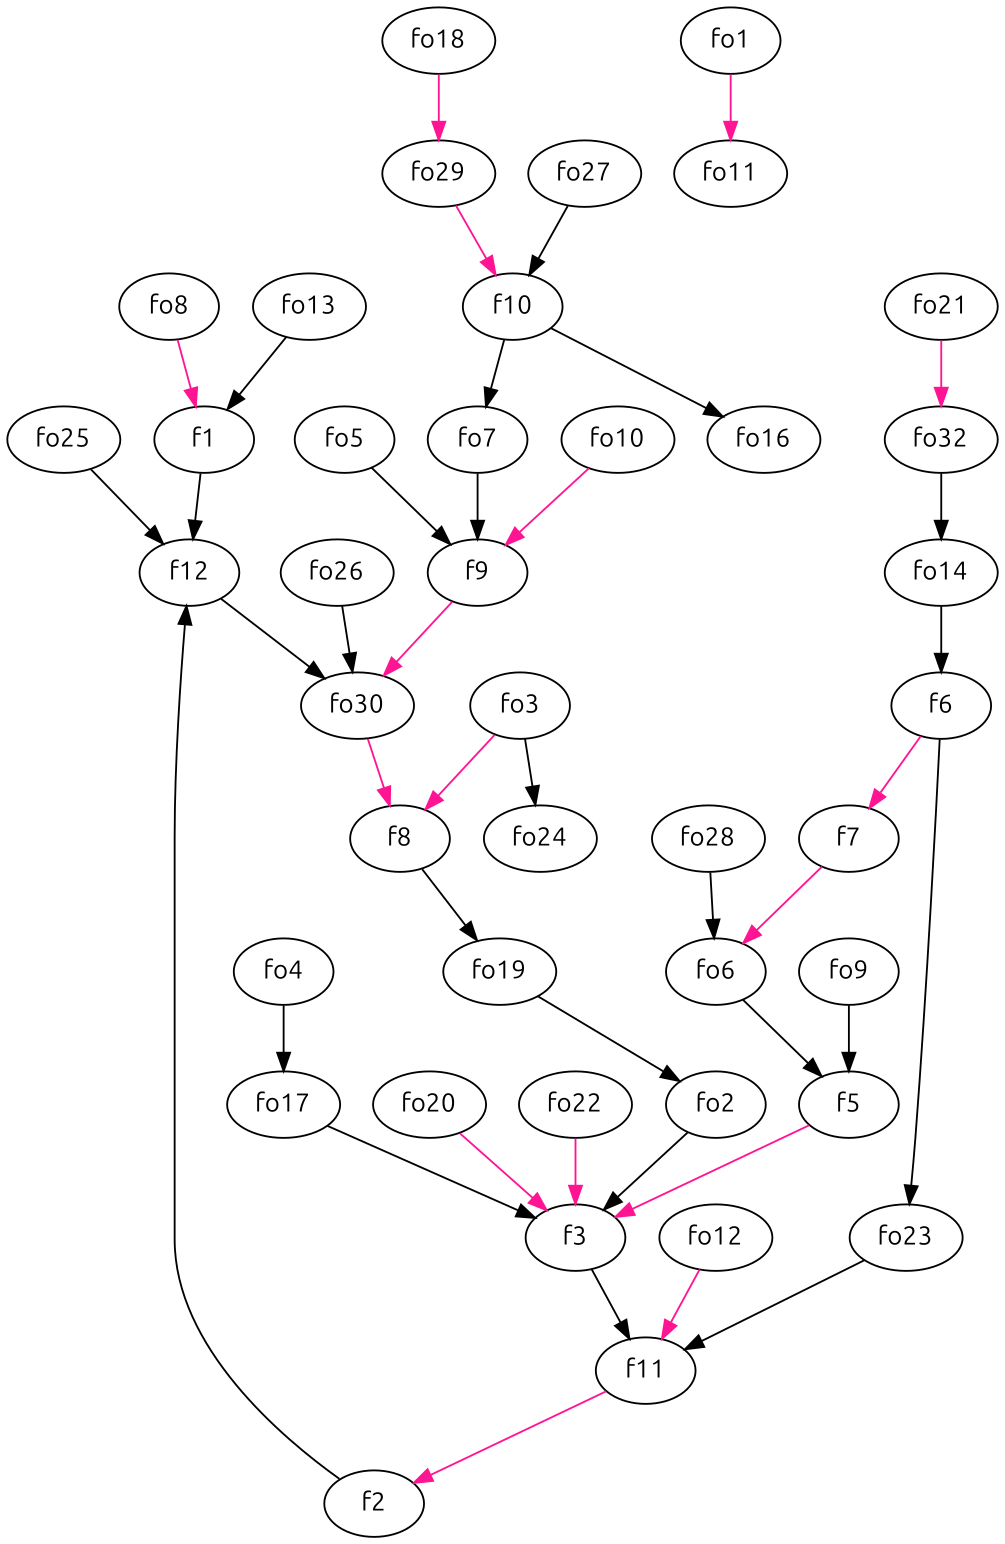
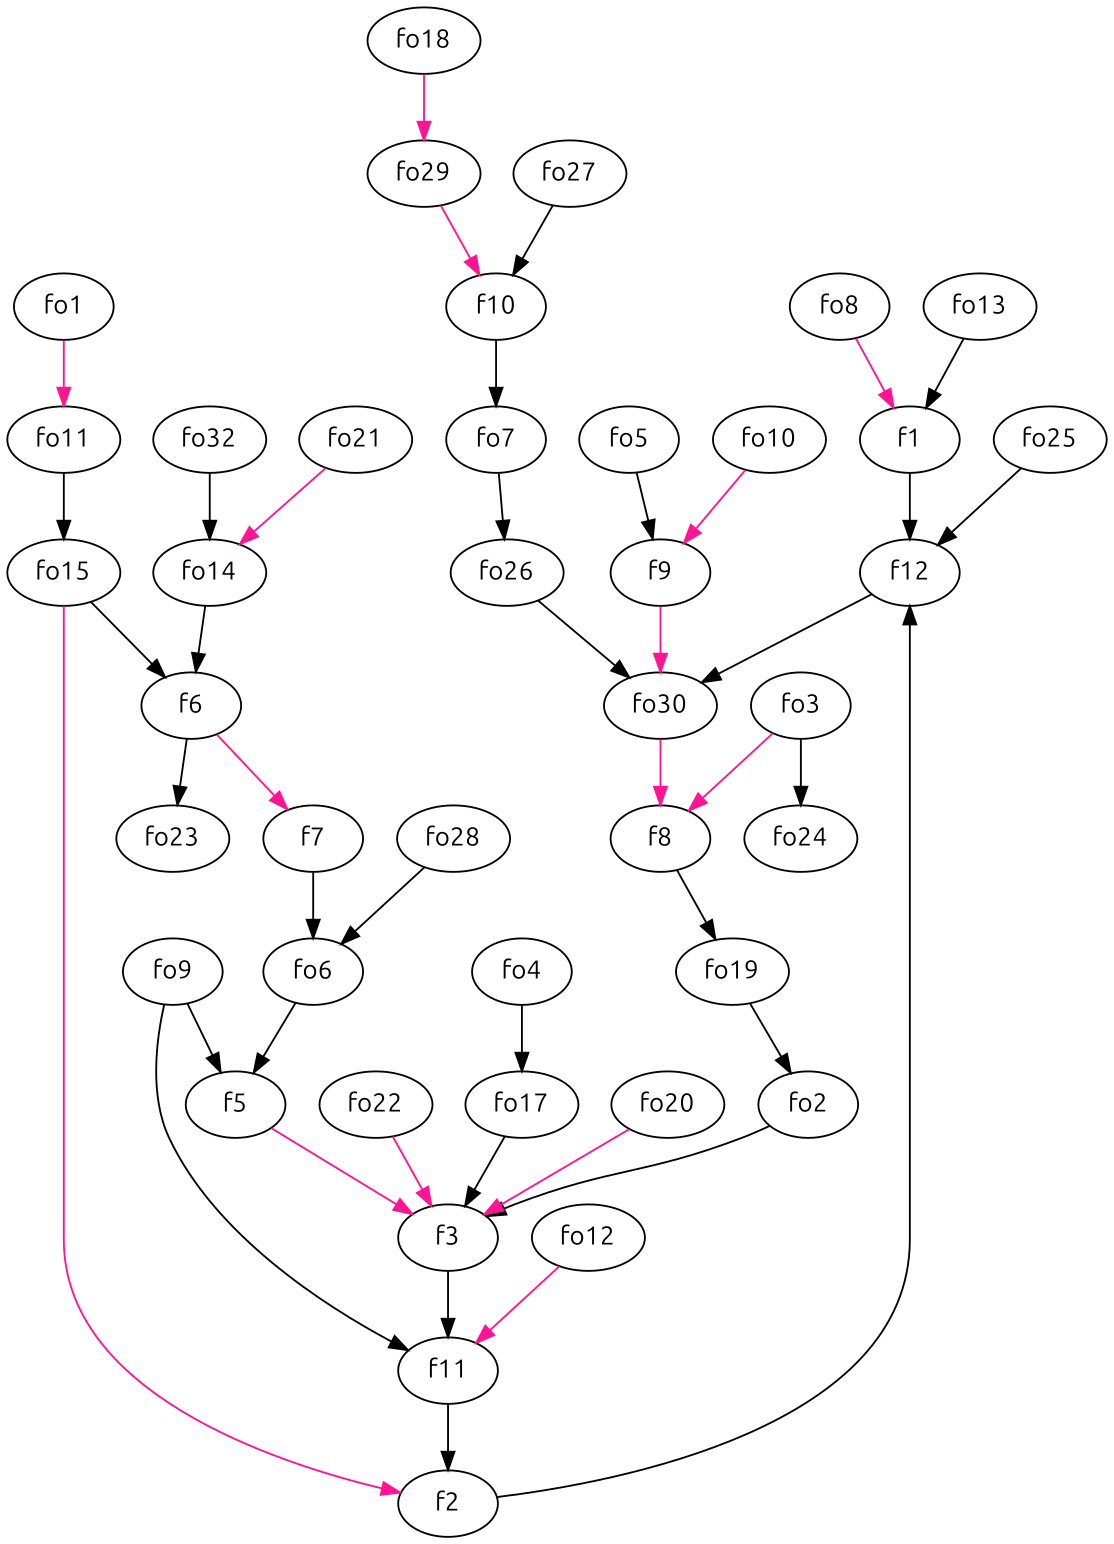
(941, 364) -> (290, 500)
(764, 440) -> none
(478, 497) -> (501, 497)
none -> (64, 573)
(789, 898) -> (313, 896)
(783, 1301) -> (216, 1209)
(518, 1433) -> (448, 1428)
